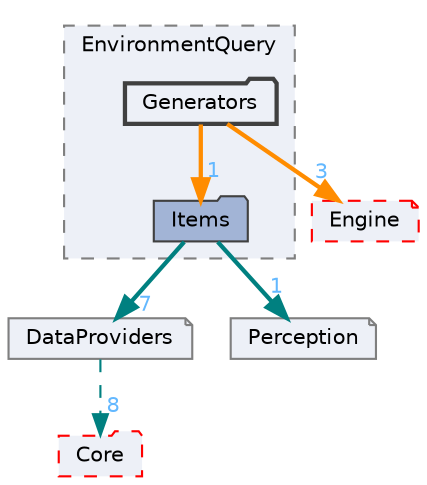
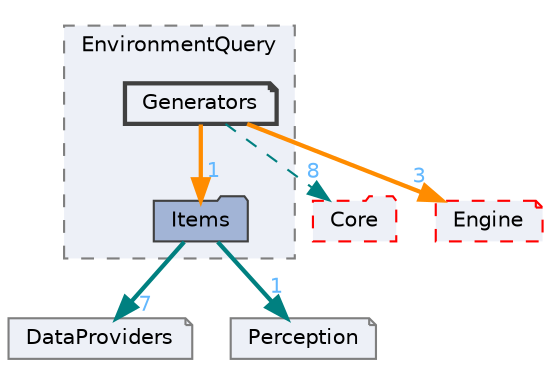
(201, 104) -> (201, 104)
(100, 387) -> (269, 156)
